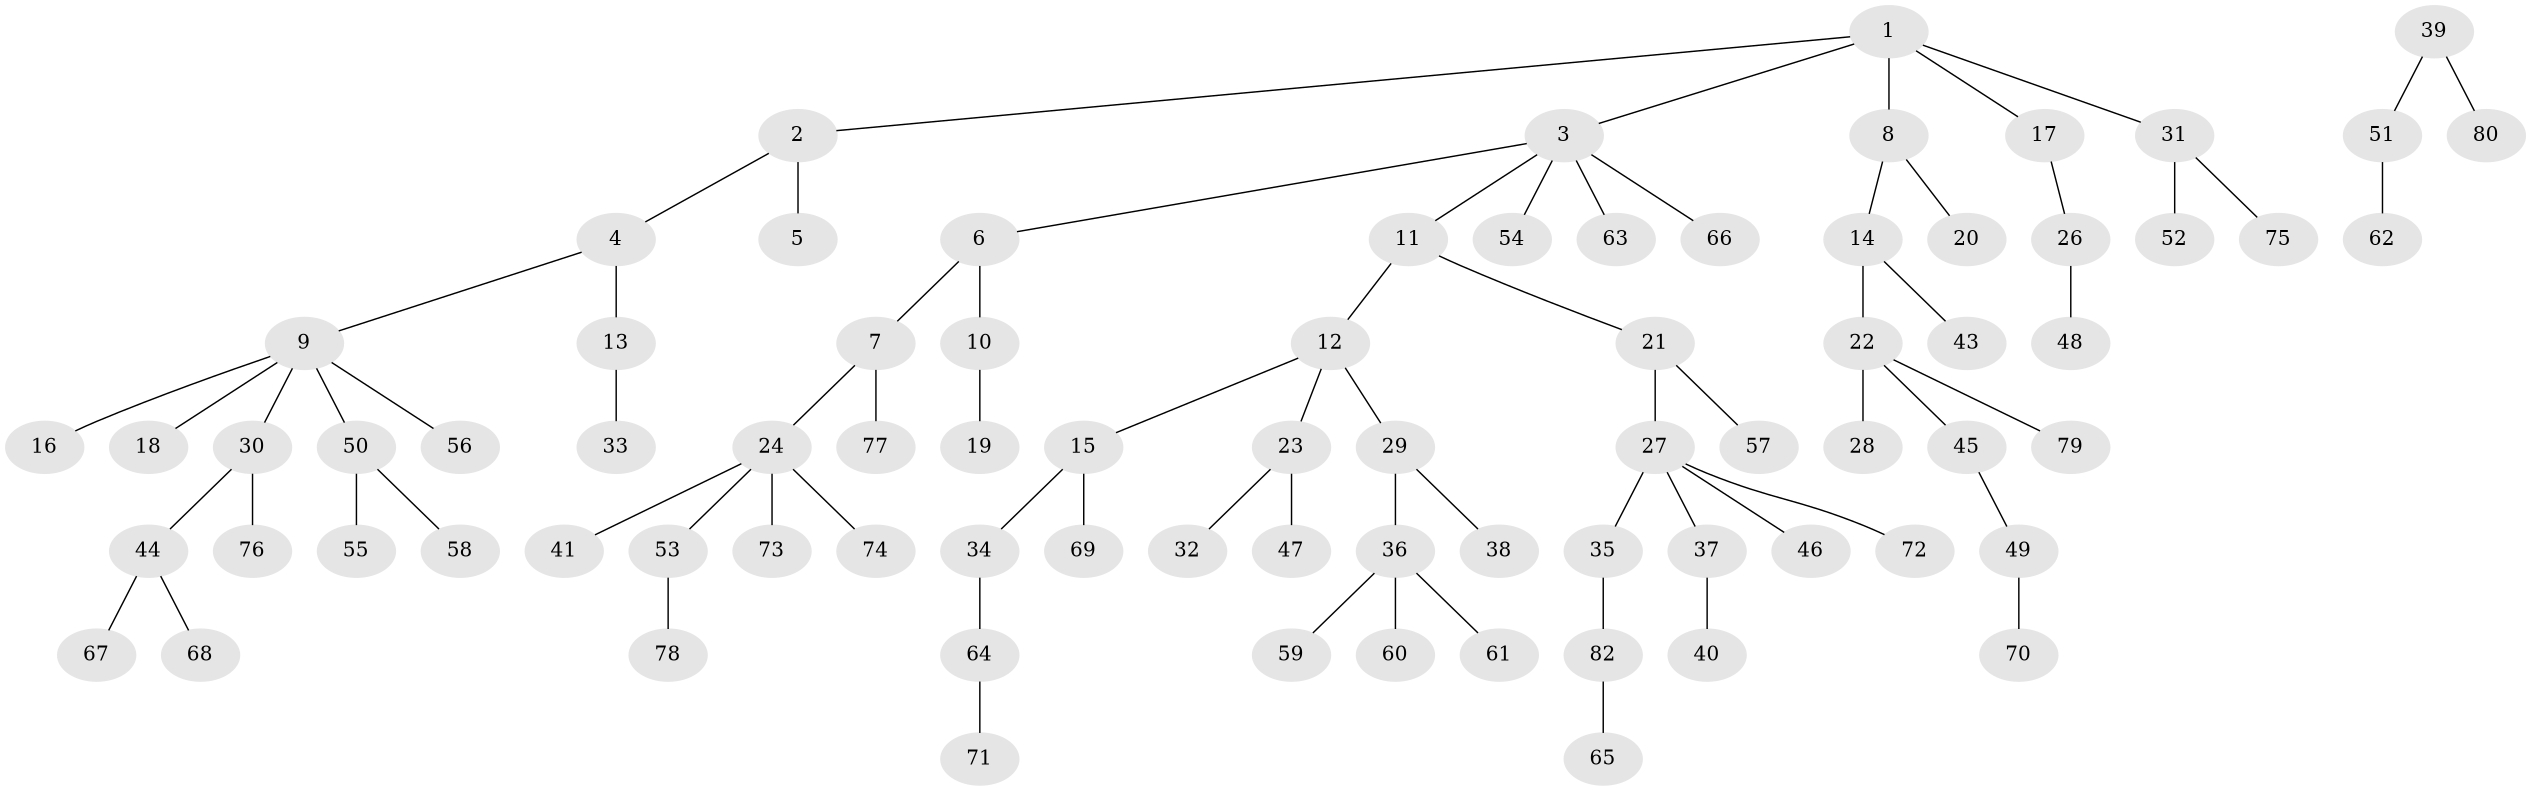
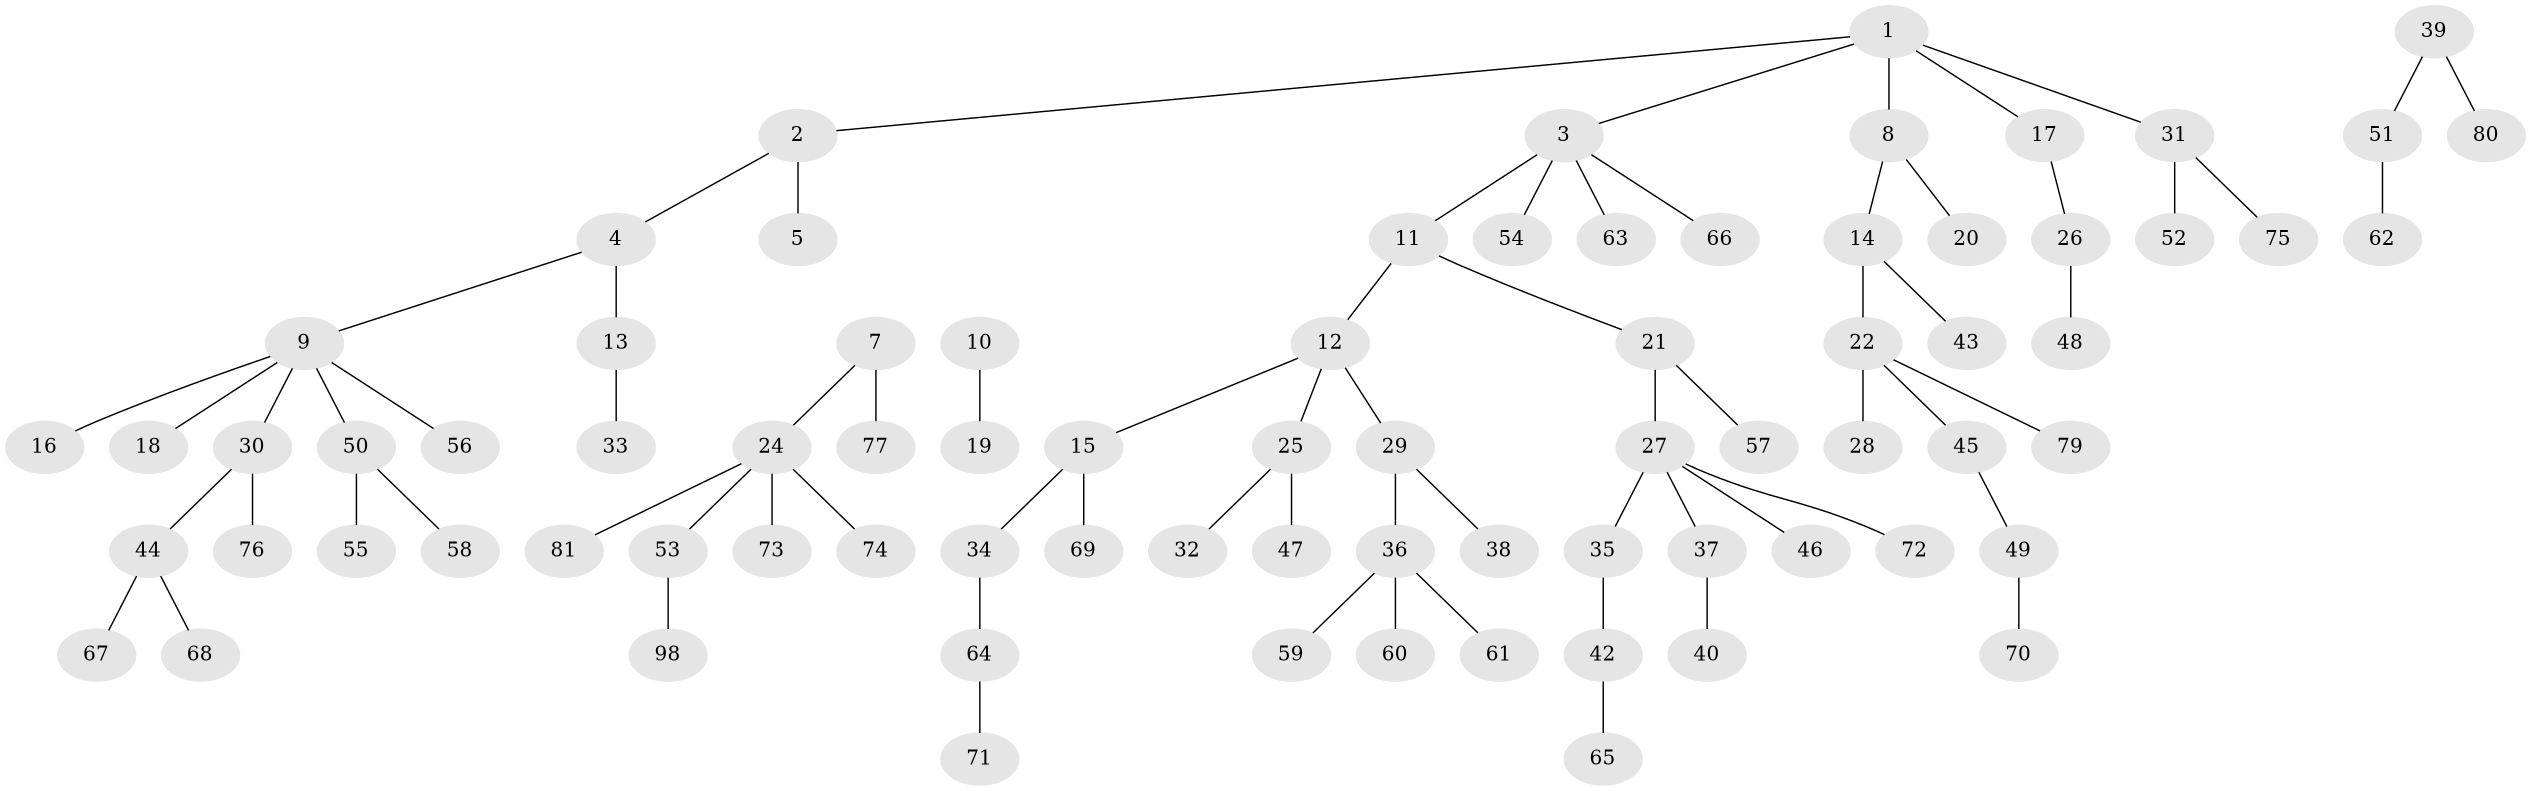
(980, 240) -> none
(1292, 447) -> (1292, 447)
(564, 551) -> (564, 551)
(668, 655) -> (668, 655)
(1603, 655) -> (1603, 655)
